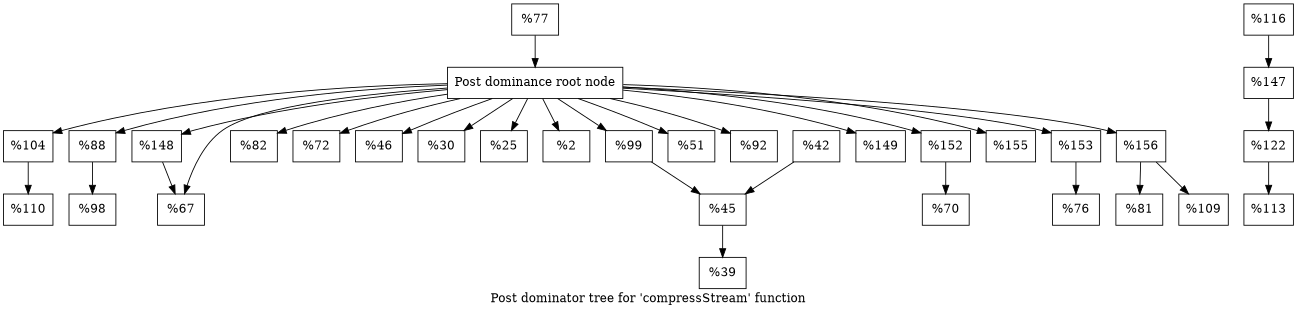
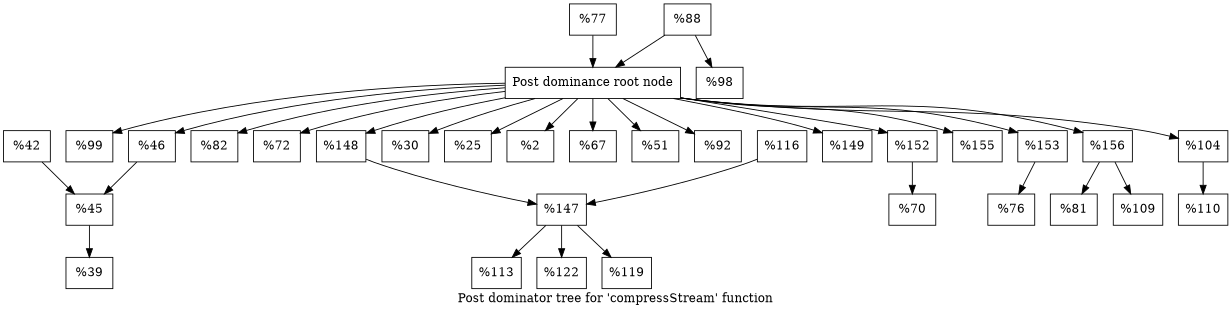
(285, 99) -> (644, 49)
(167, 174) -> (446, 184)
(1269, 174) -> (532, 238)
(672, 175) -> (124, 175)
none -> (627, 273)
